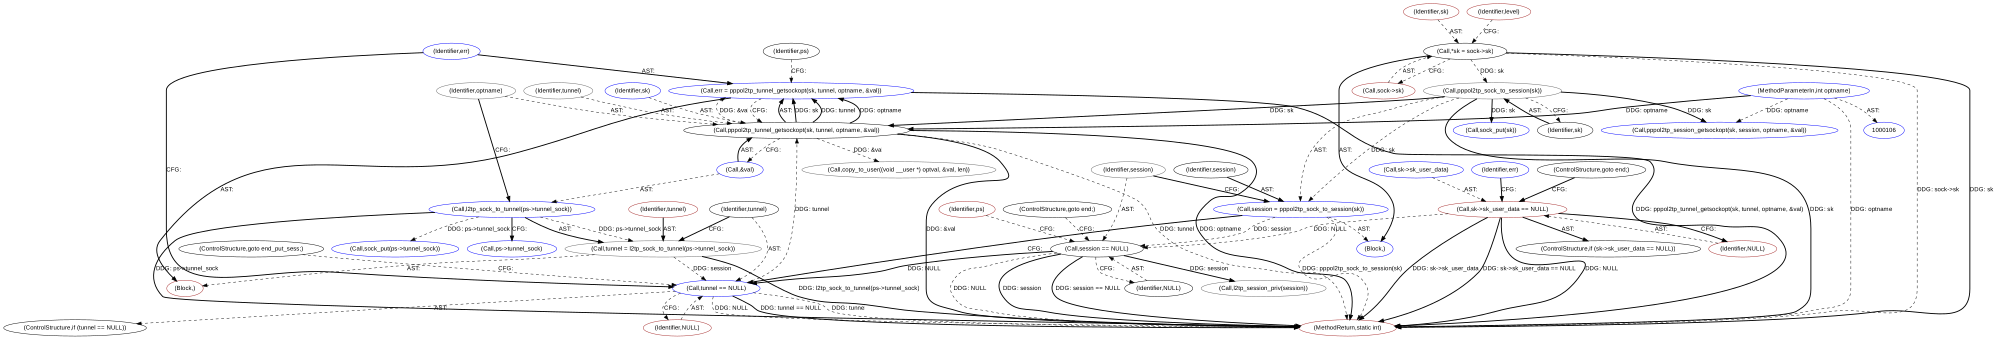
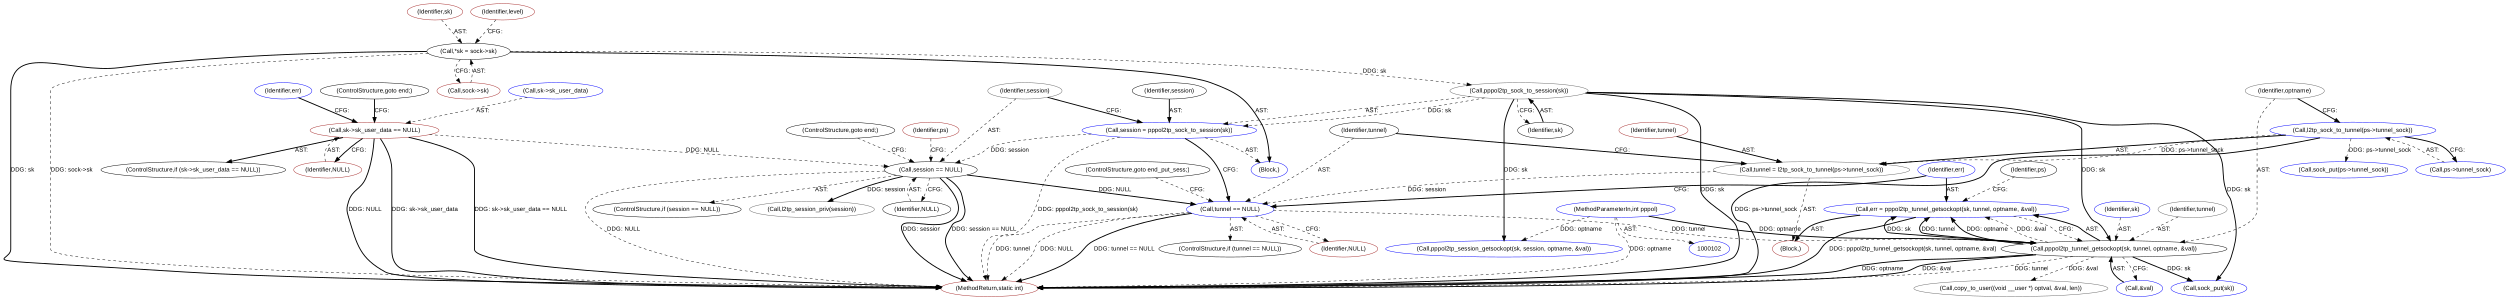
(1804, 91) -> (1616, 209)
(1884, 130) -> (1709, 249)
(638, 188) -> (2418, 149)
none -> (667, 209)
none -> (2160, 268)
(948, 314) -> none
